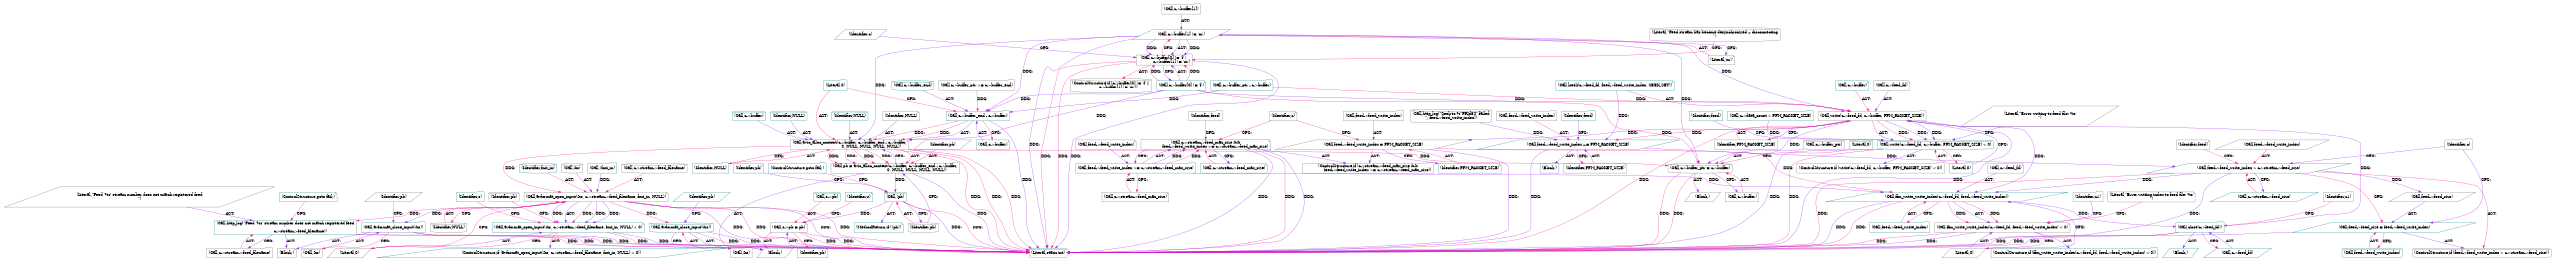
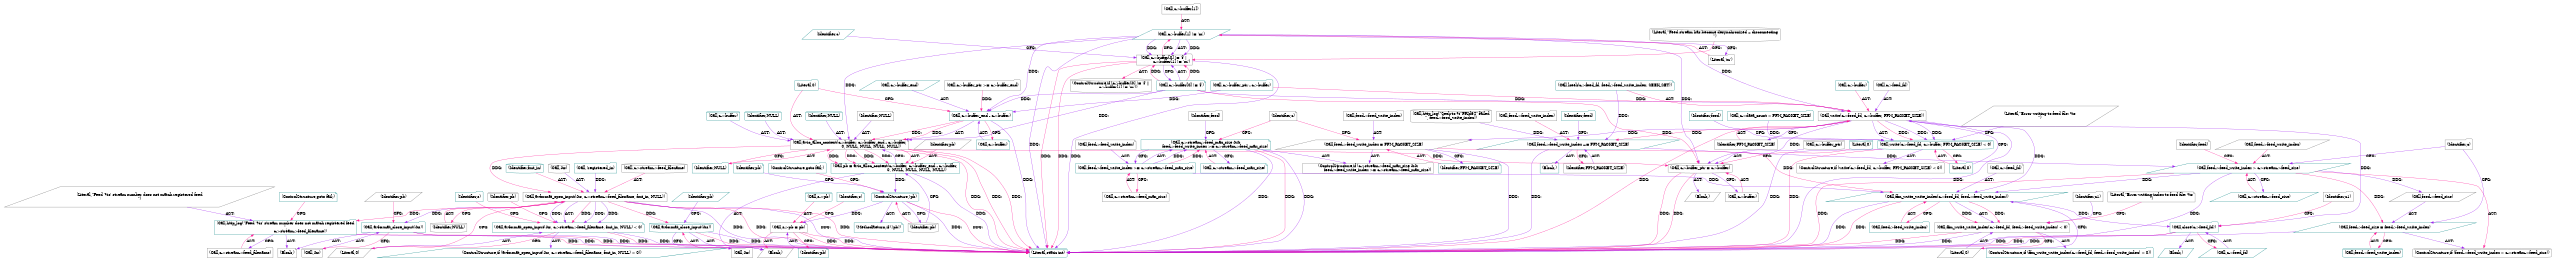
(1721, 60) -> (1721, 60)
(913, 86) -> (900, 86)
(2235, 129) -> (2236, 129)
(602, 168) -> (596, 168)
(895, 197) -> (895, 197)
(2379, 197) -> (2380, 197)
